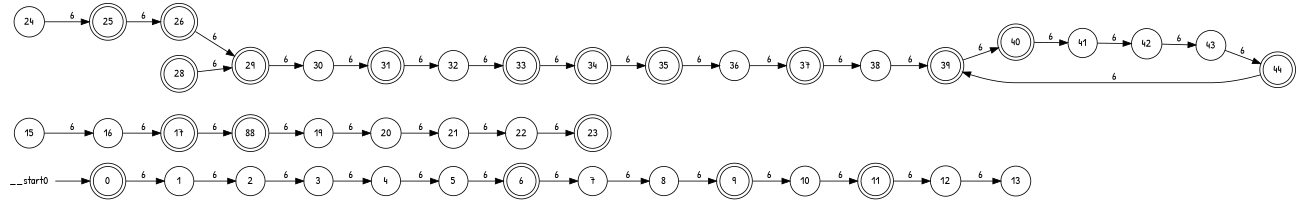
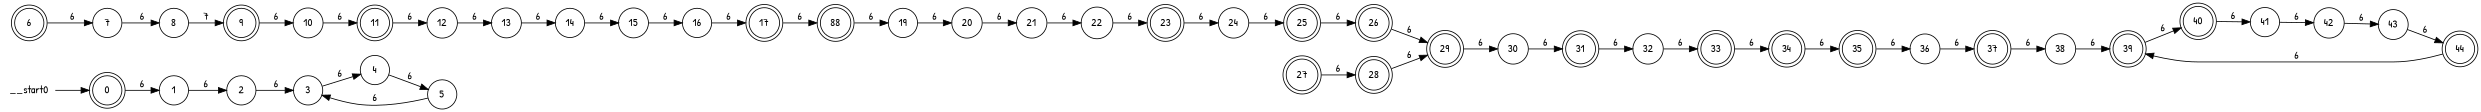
none -> (570, 23)
none -> (1197, 23)
none -> (1302, 75)
(700, 175) -> (206, 17)
(482, 181) -> (379, 105)
